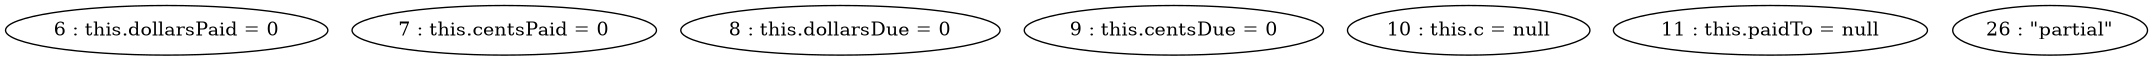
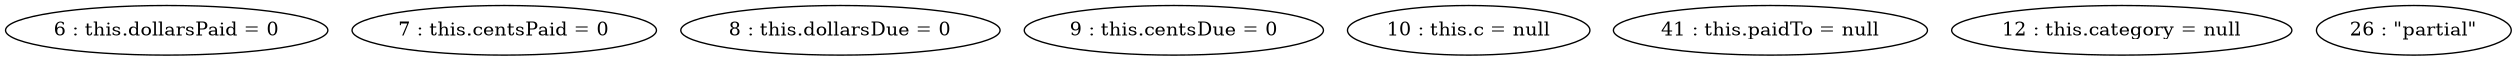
(1770, 30) -> (1770, 30)
none -> (2122, 30)
